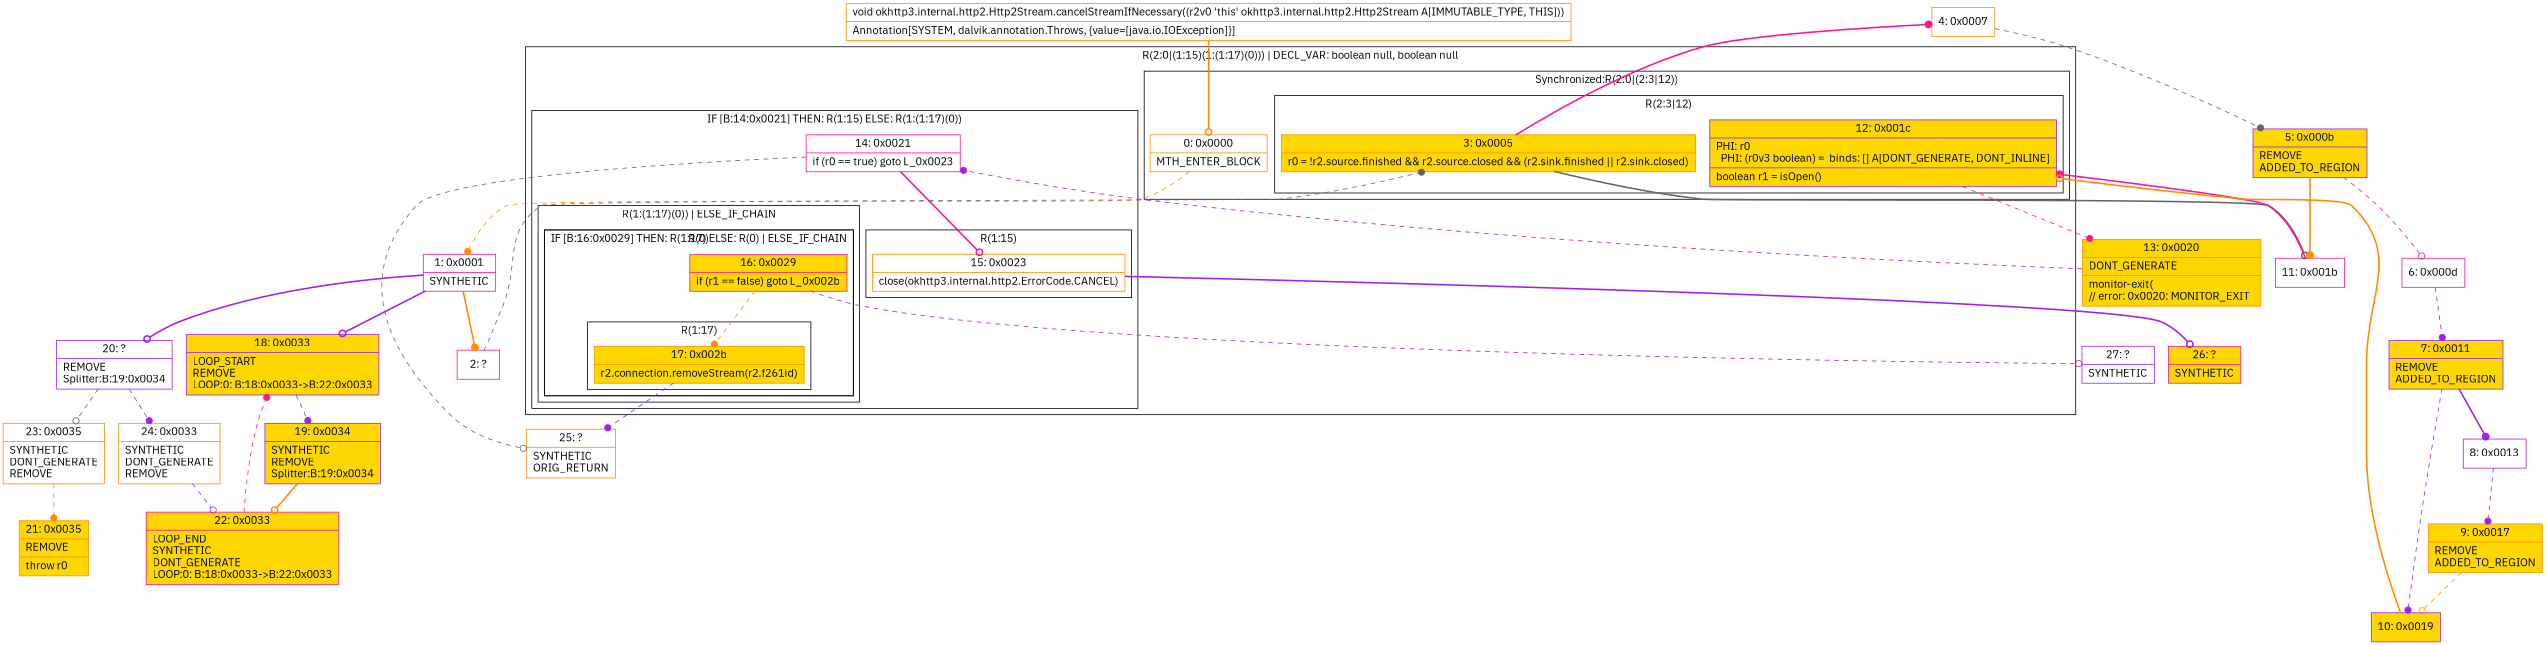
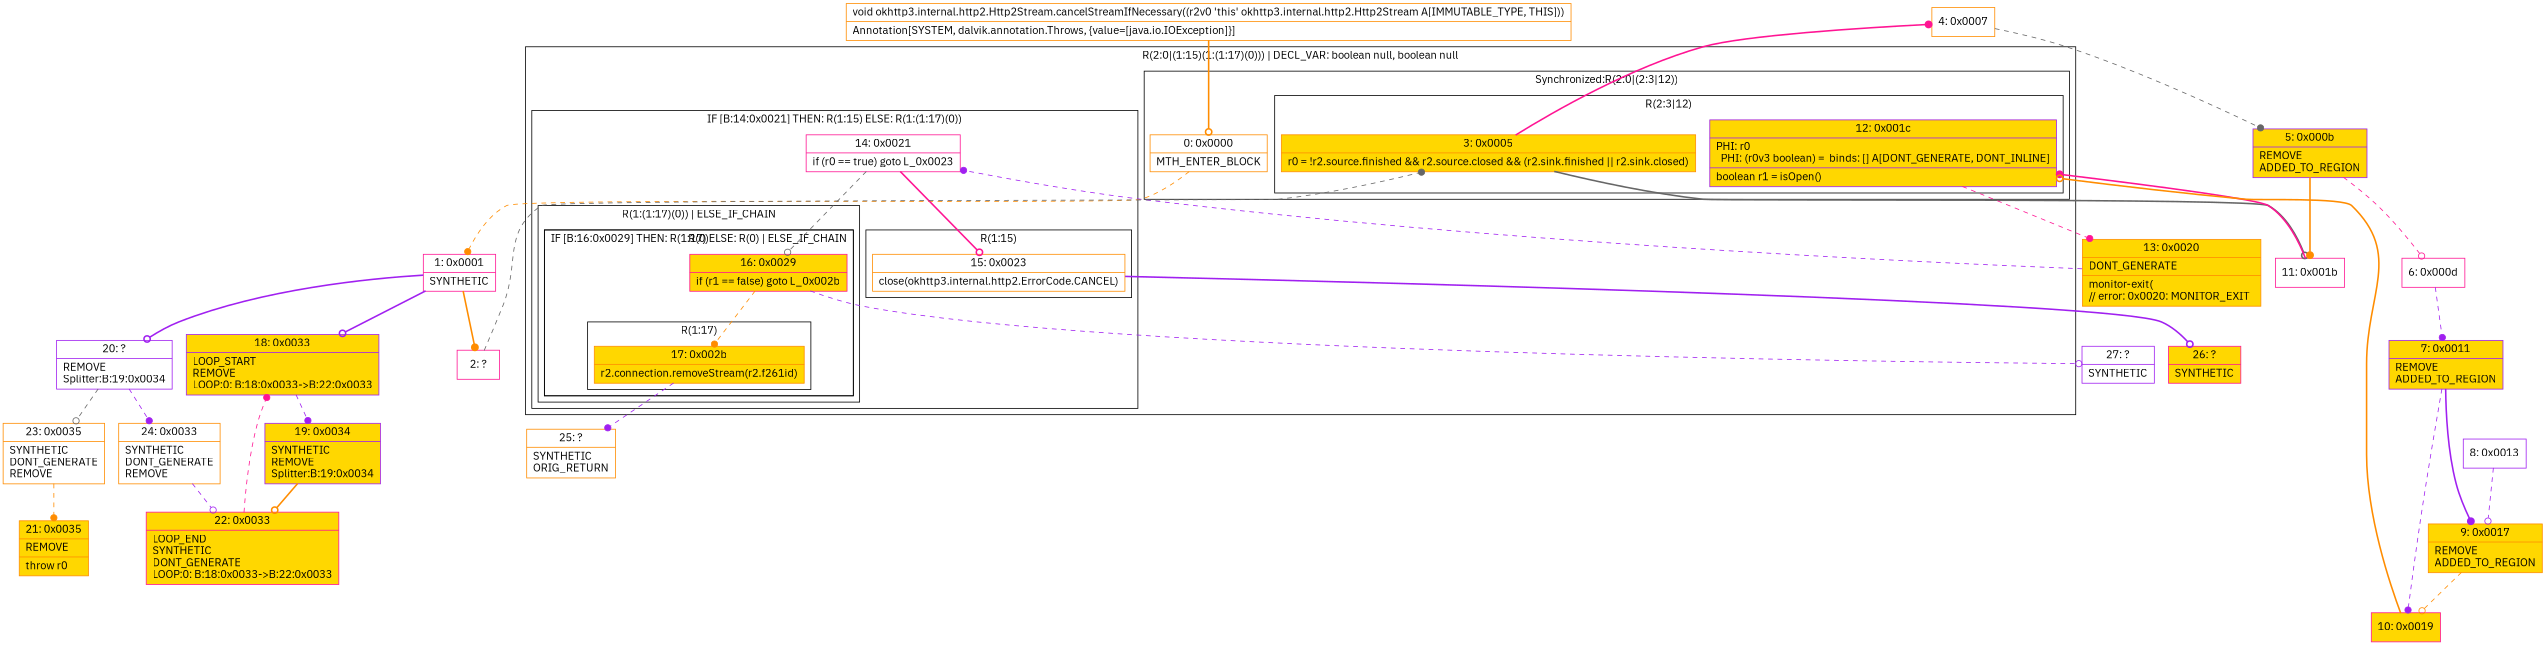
(452, 191) -> (828, 211)
(2472, 411) -> (2450, 455)
(2491, 493) -> (2491, 493)
(2406, 627) -> (2406, 627)
